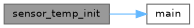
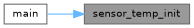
(123, 14) -> (60, 14)
